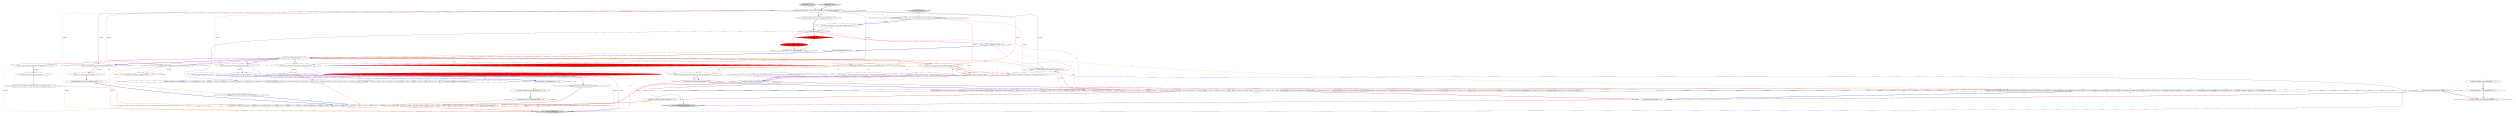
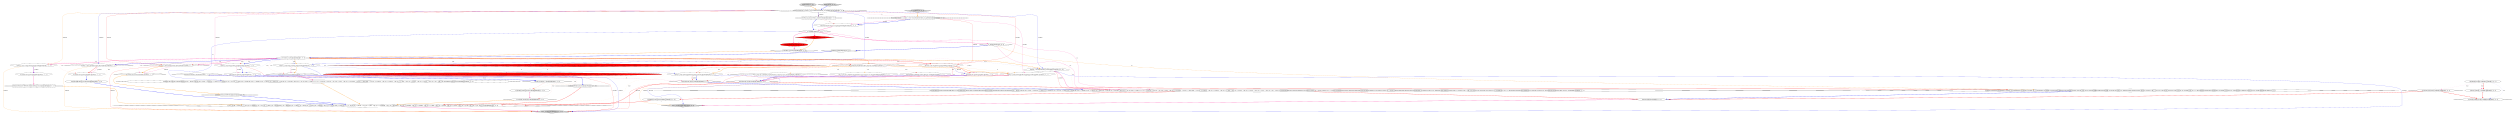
(204, 74) -> (197, 74)
(530, 95) -> (530, 95)
